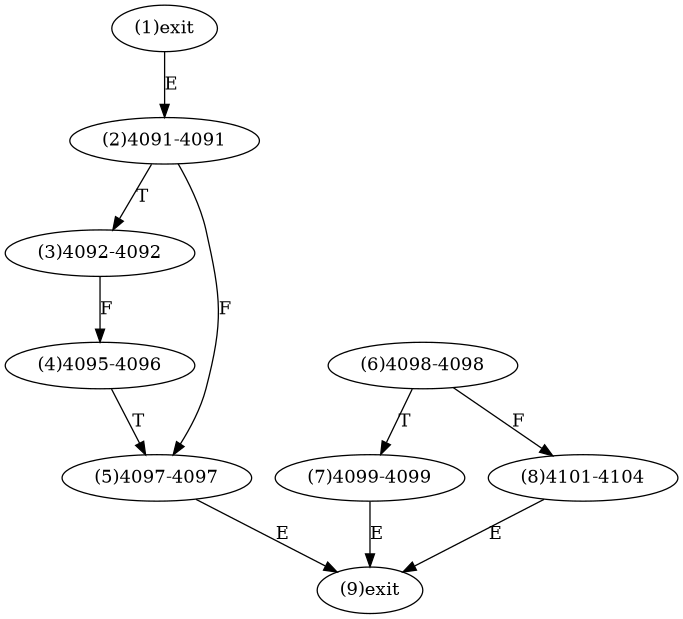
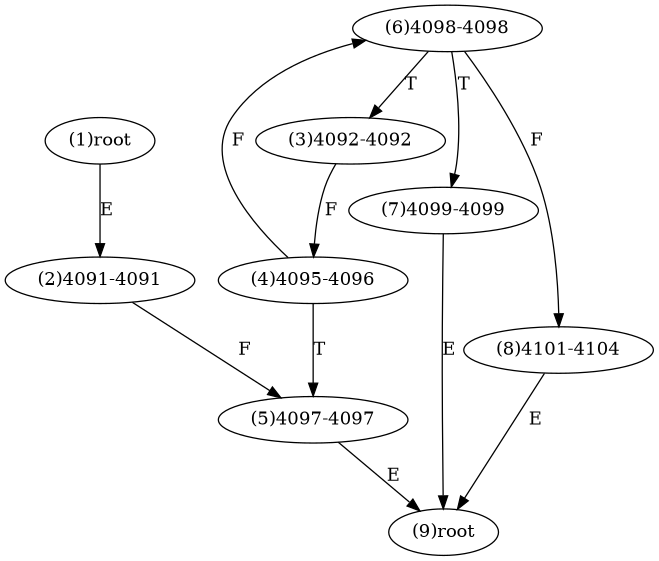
(165, 28) -> (100, 141)
none -> (228, 126)
(136, 191) -> (403, 80)
(370, 590) -> (444, 532)
